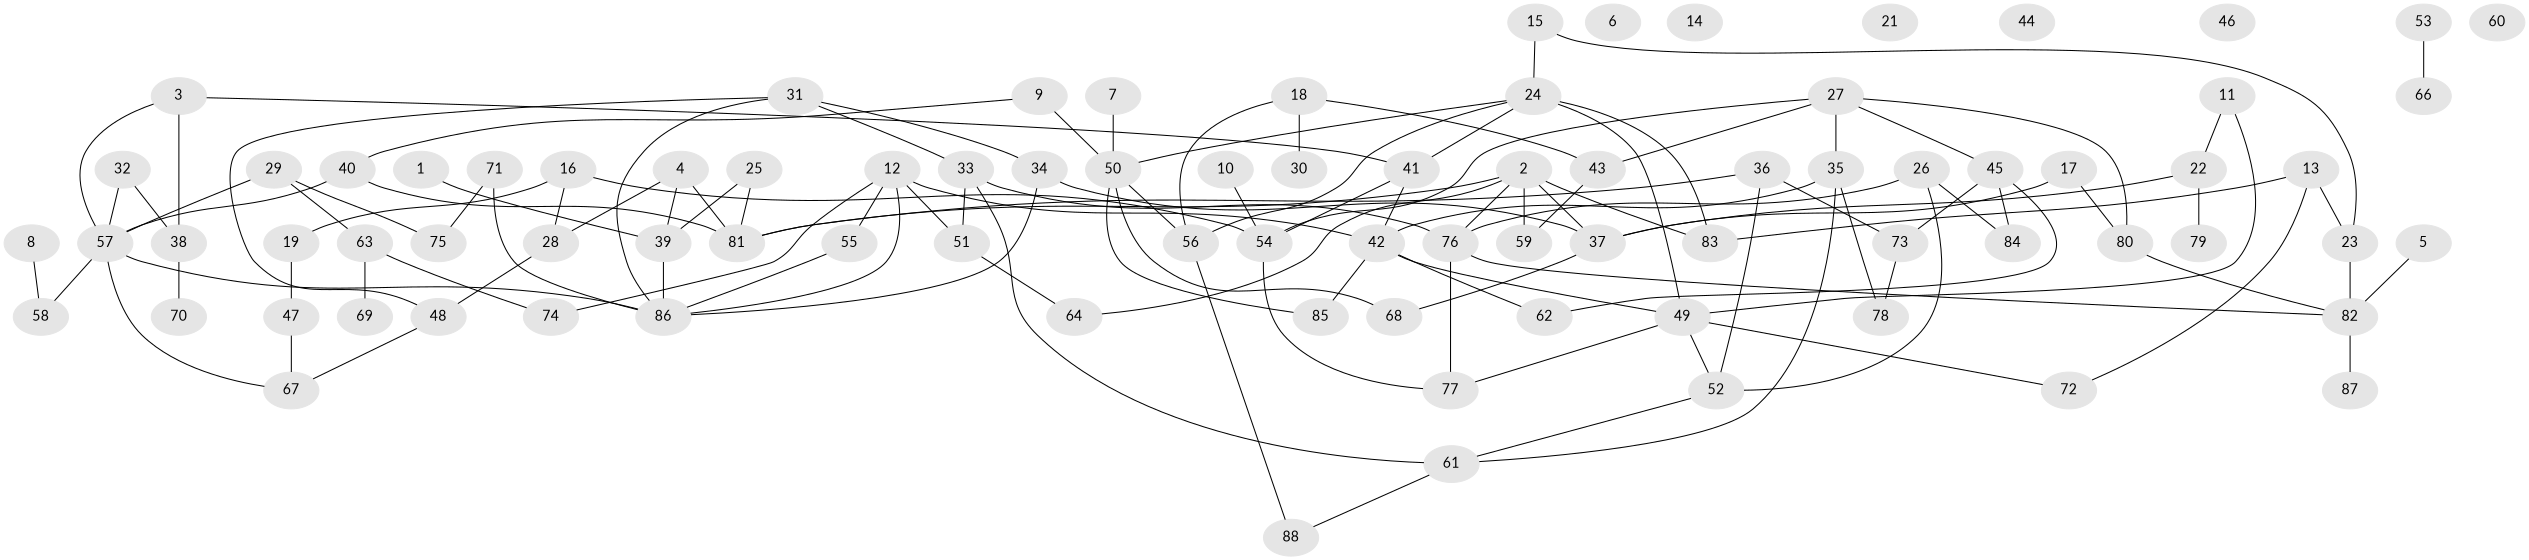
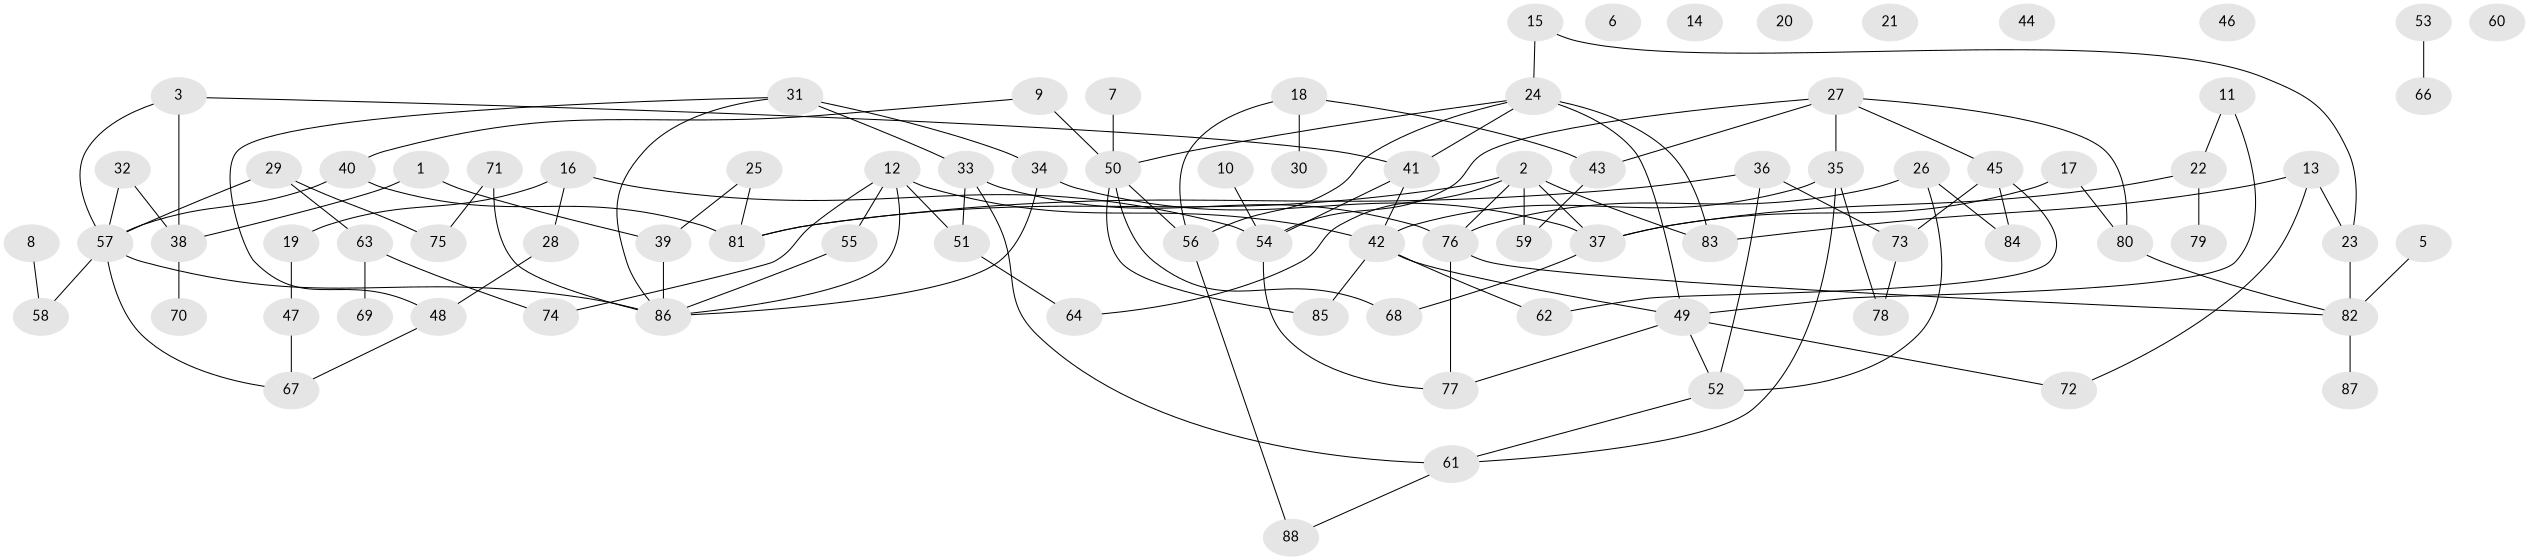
none -> (1785, 22)
(681, 170) -> none
none -> (303, 212)
